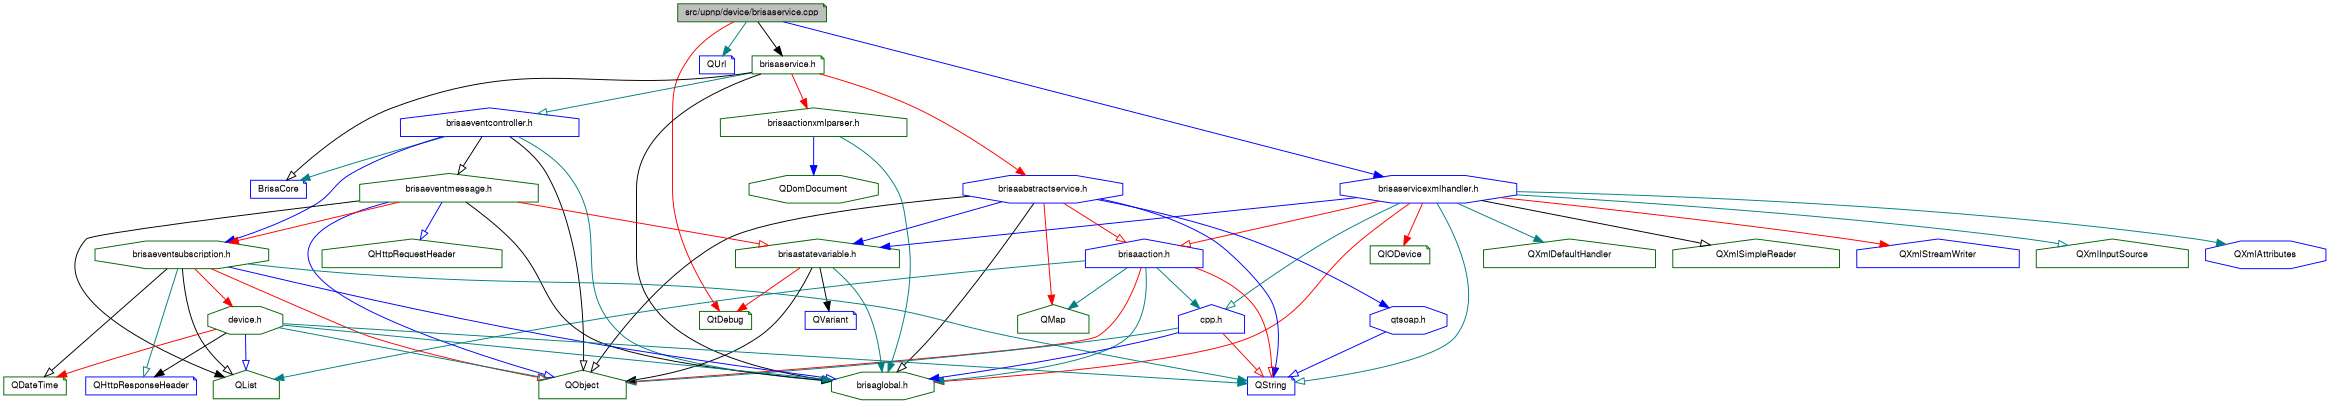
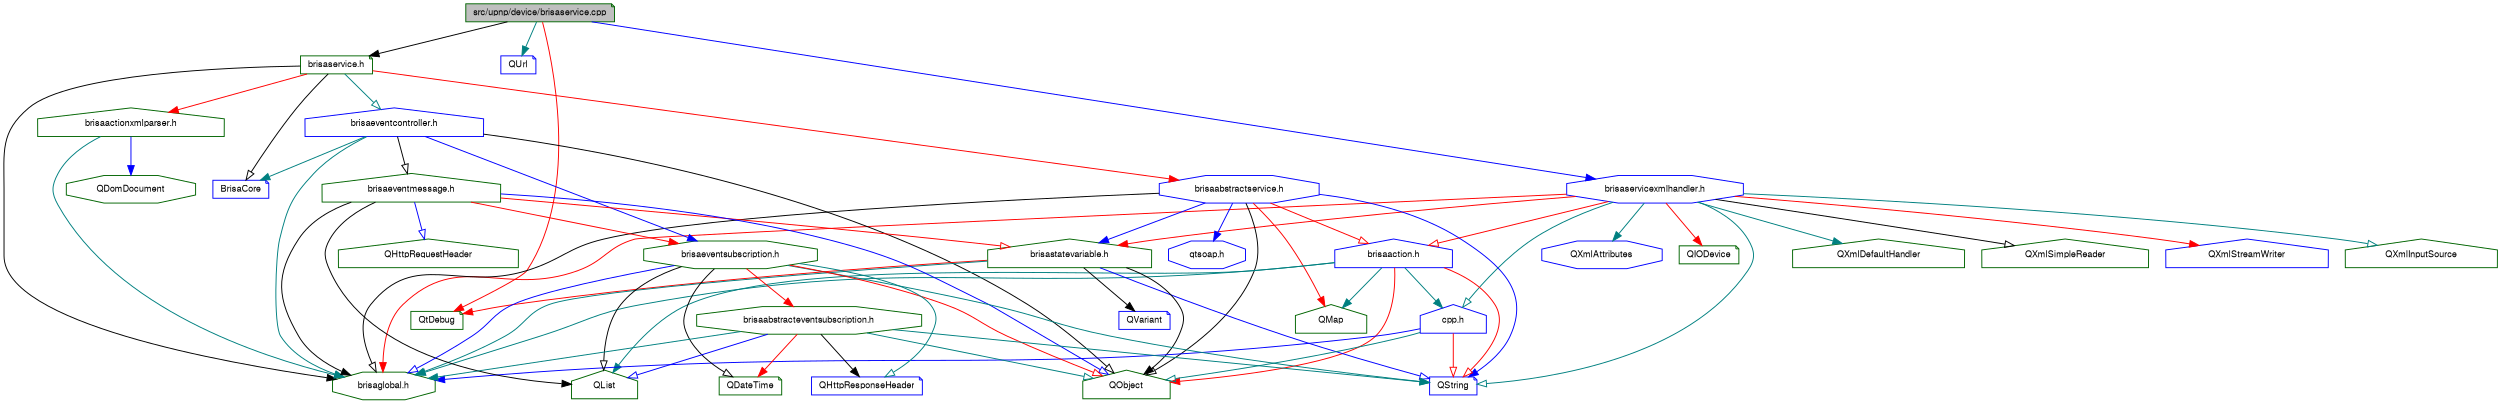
(1123, 222) -> (1351, 217)
(245, 320) -> (809, 320)
(1342, 352) -> (1258, 327)
